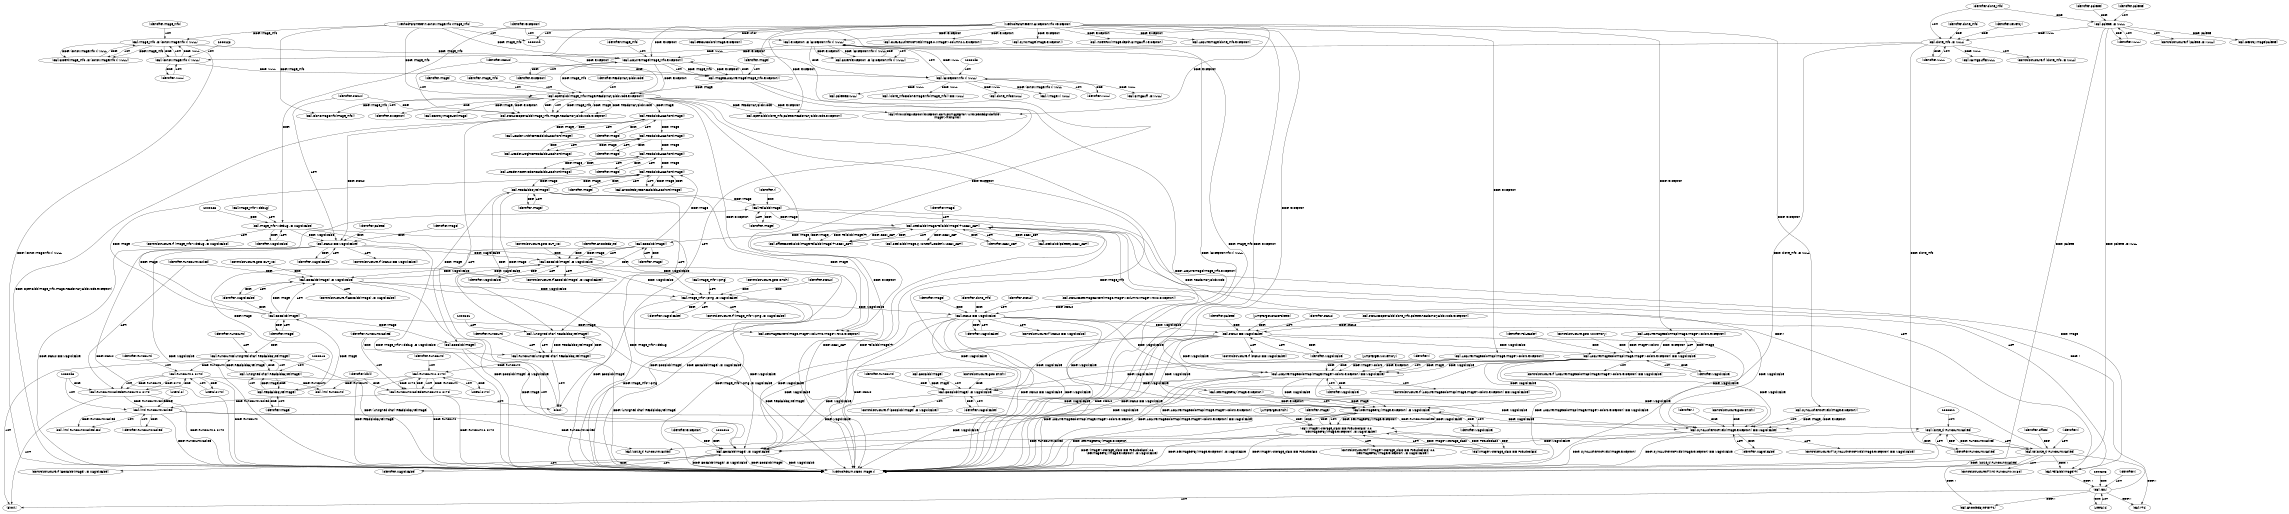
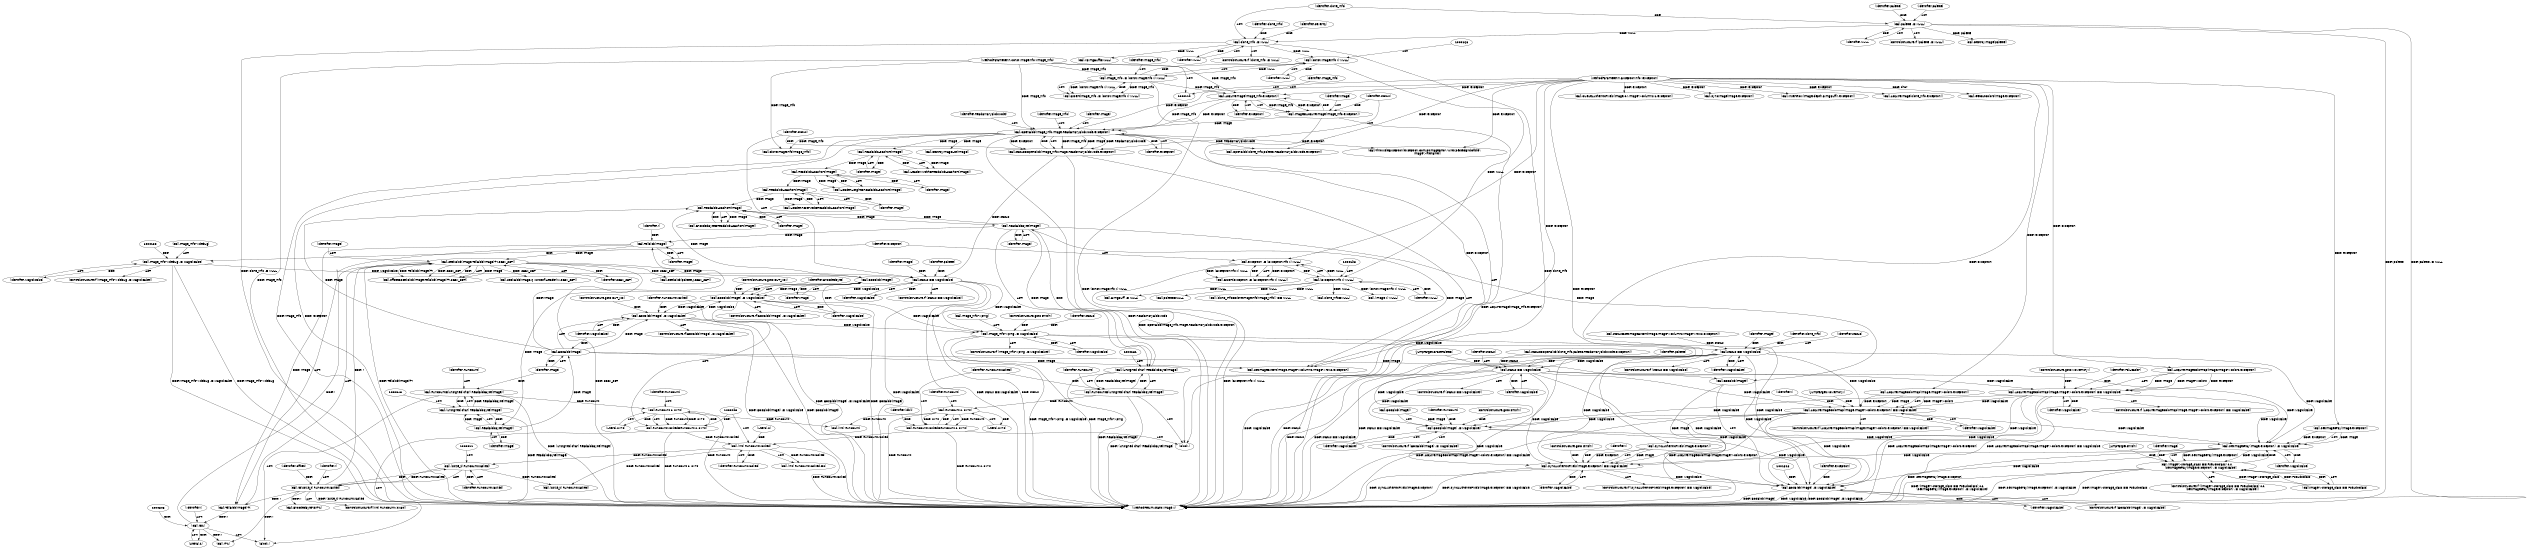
(734, 51) -> none
(2044, 498) -> none
